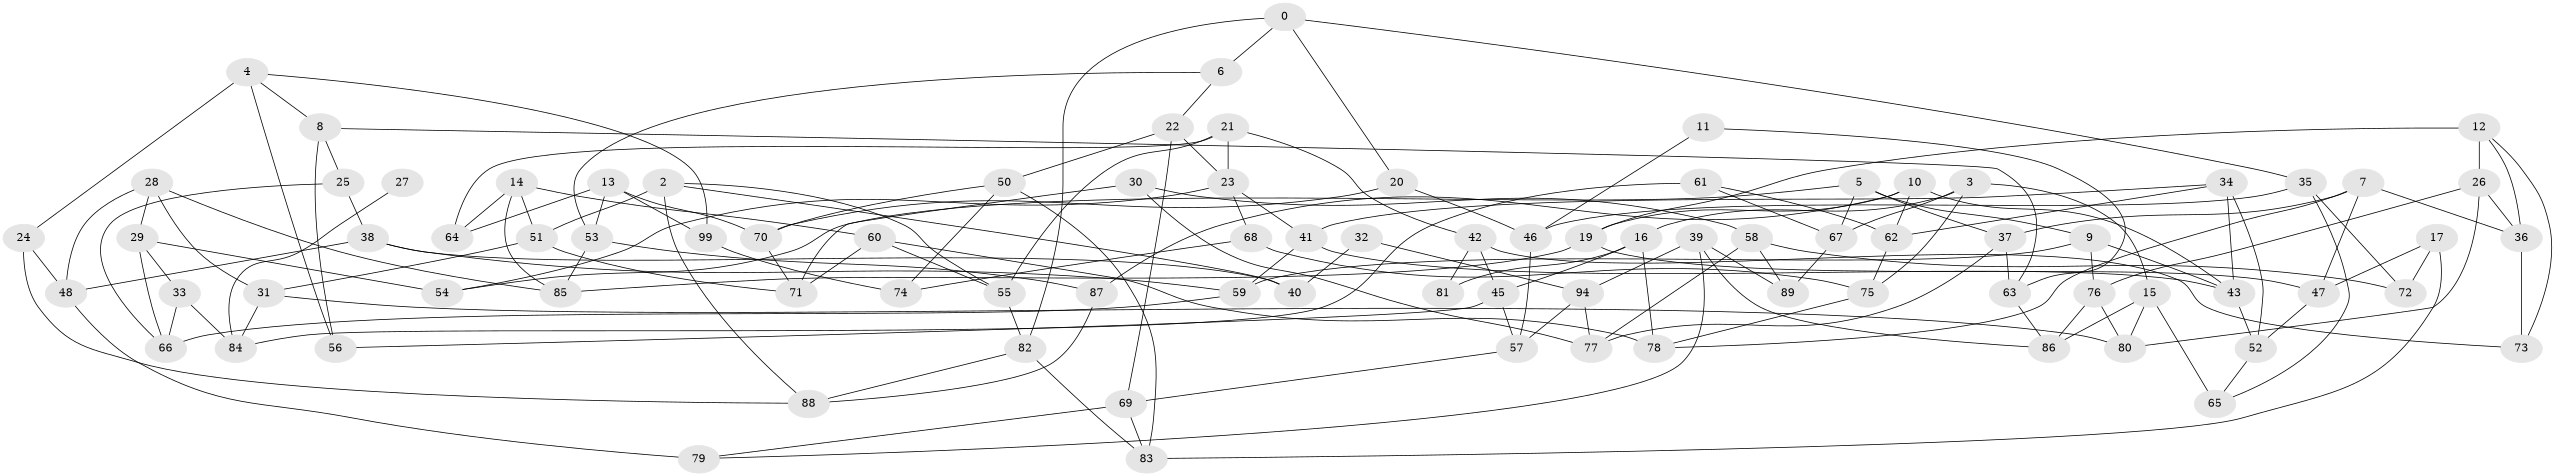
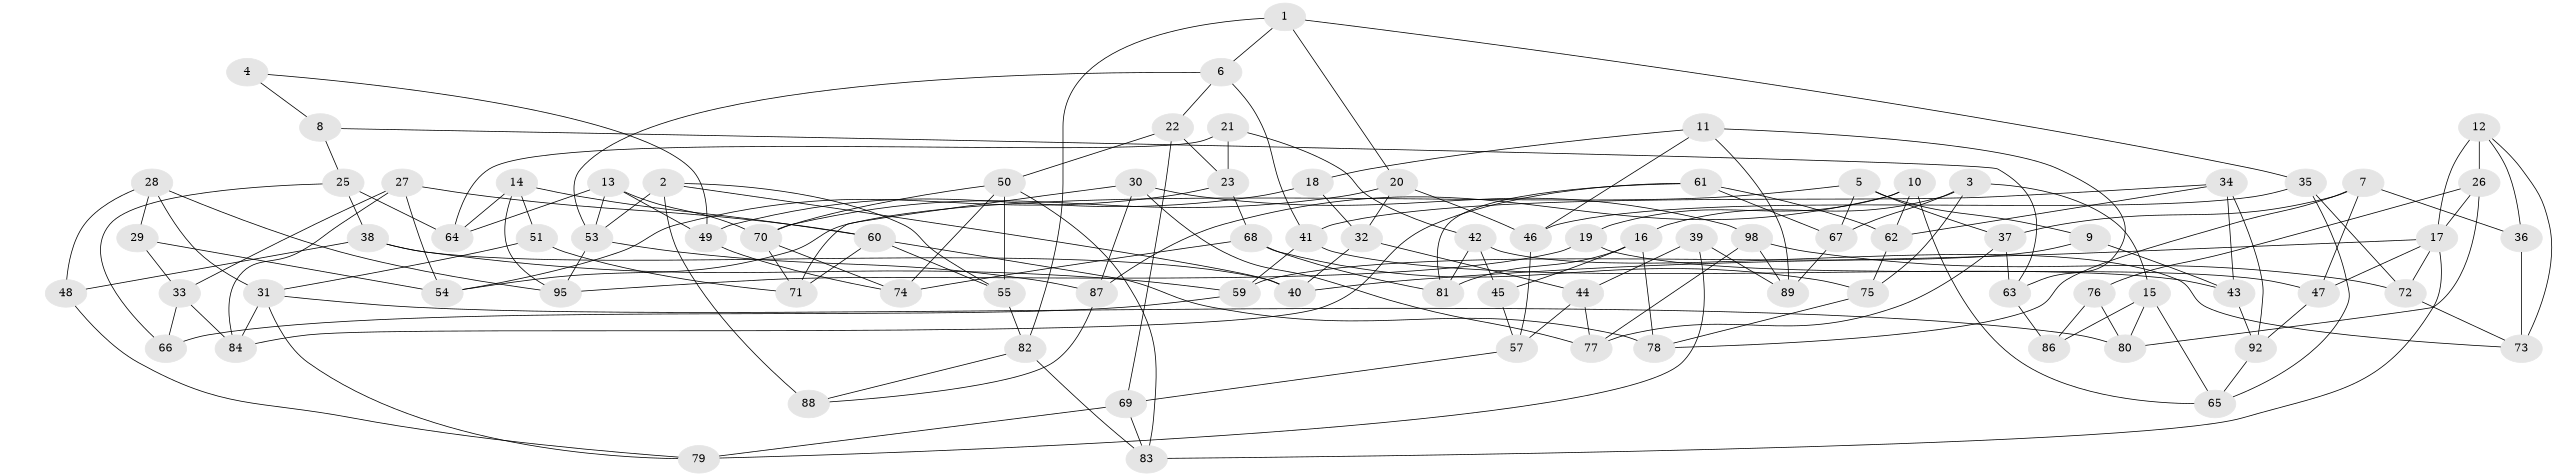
(1285, 17) -> (1285, 17)
(2026, 145) -> (2448, 180)
(1093, 181) -> (1005, 240)
none -> (1313, 183)
none -> (1759, 188)
none -> (1532, 195)
(607, 208) -> (622, 215)
none -> (398, 210)
none -> (639, 210)
(1266, 210) -> (1271, 152)
none -> (1379, 210)
(2500, 210) -> (2458, 210)
(2083, 215) -> (2014, 356)
none -> (299, 232)
(24, 238) -> none
(706, 238) -> (706, 238)
none -> (1116, 238)
(1752, 238) -> (1752, 238)
none -> (420, 239)
none -> (2086, 253)
none -> (831, 266)
(2092, 266) -> none
none -> (1344, 271)
(561, 293) -> (561, 293)
(1583, 293) -> (1583, 293)
(149, 294) -> none
none -> (2464, 321)
(1853, 330) -> none
(336, 349) -> none
(2256, 349) -> (2256, 349)
none -> (453, 428)
